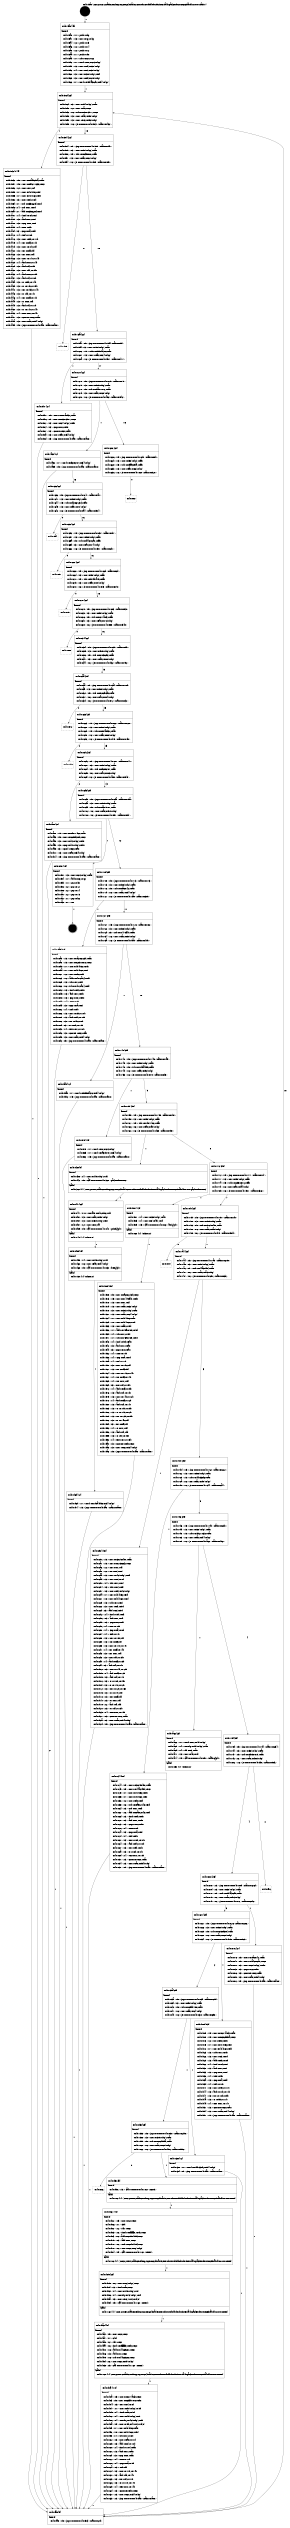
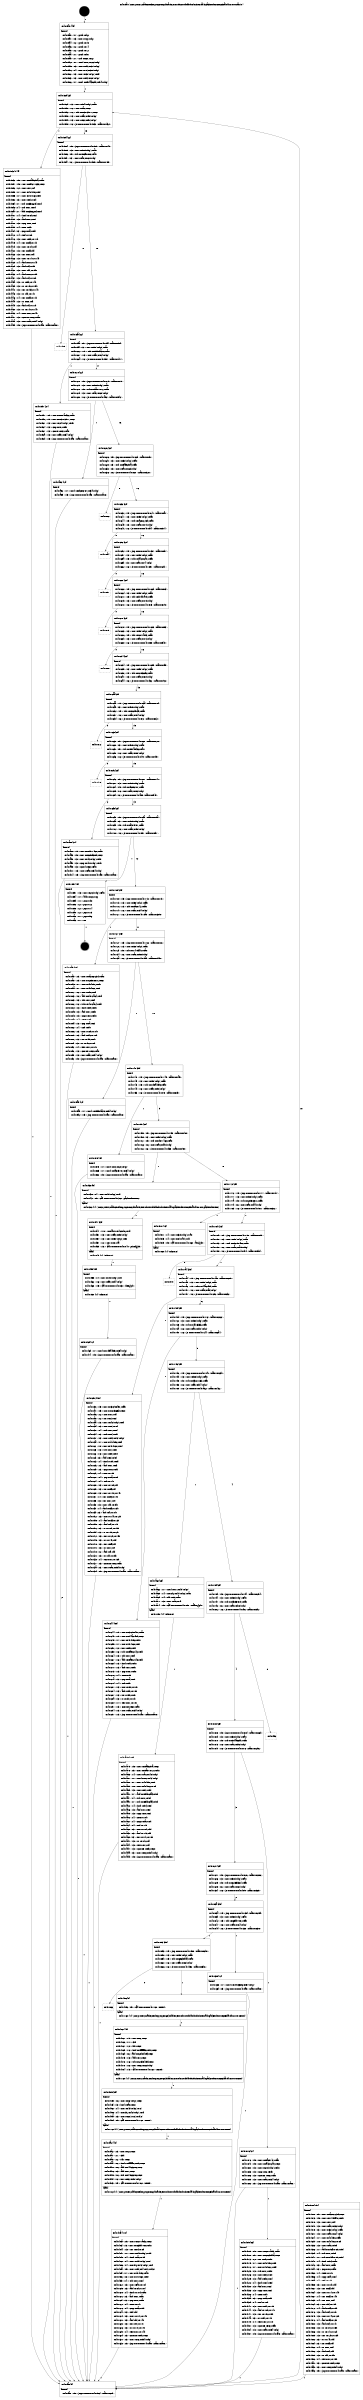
(73, 476) -> (133, 488)
(145, 1259) -> none
none -> (147, 1808)
(222, 1981) -> (268, 2213)
